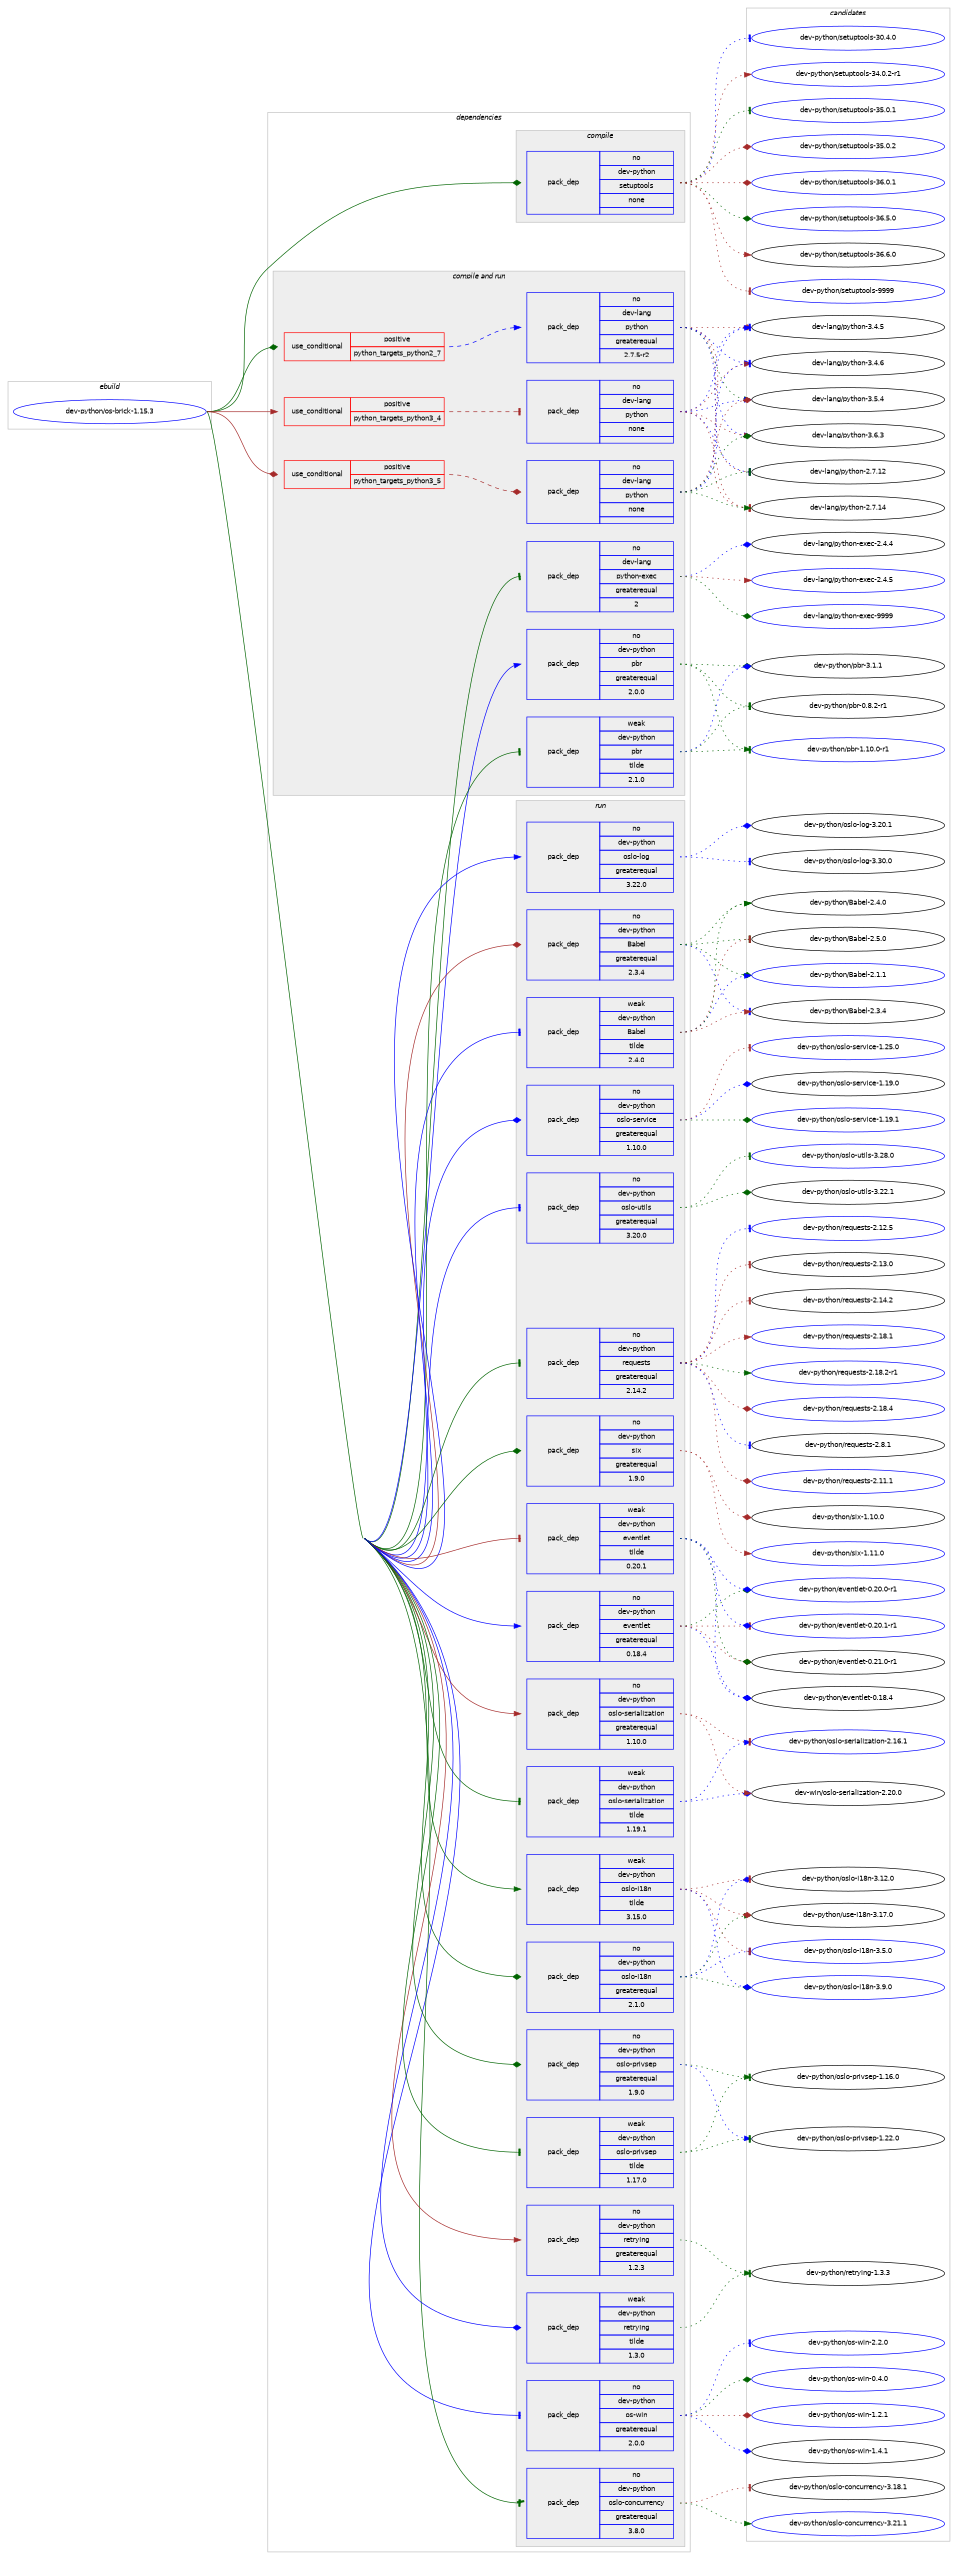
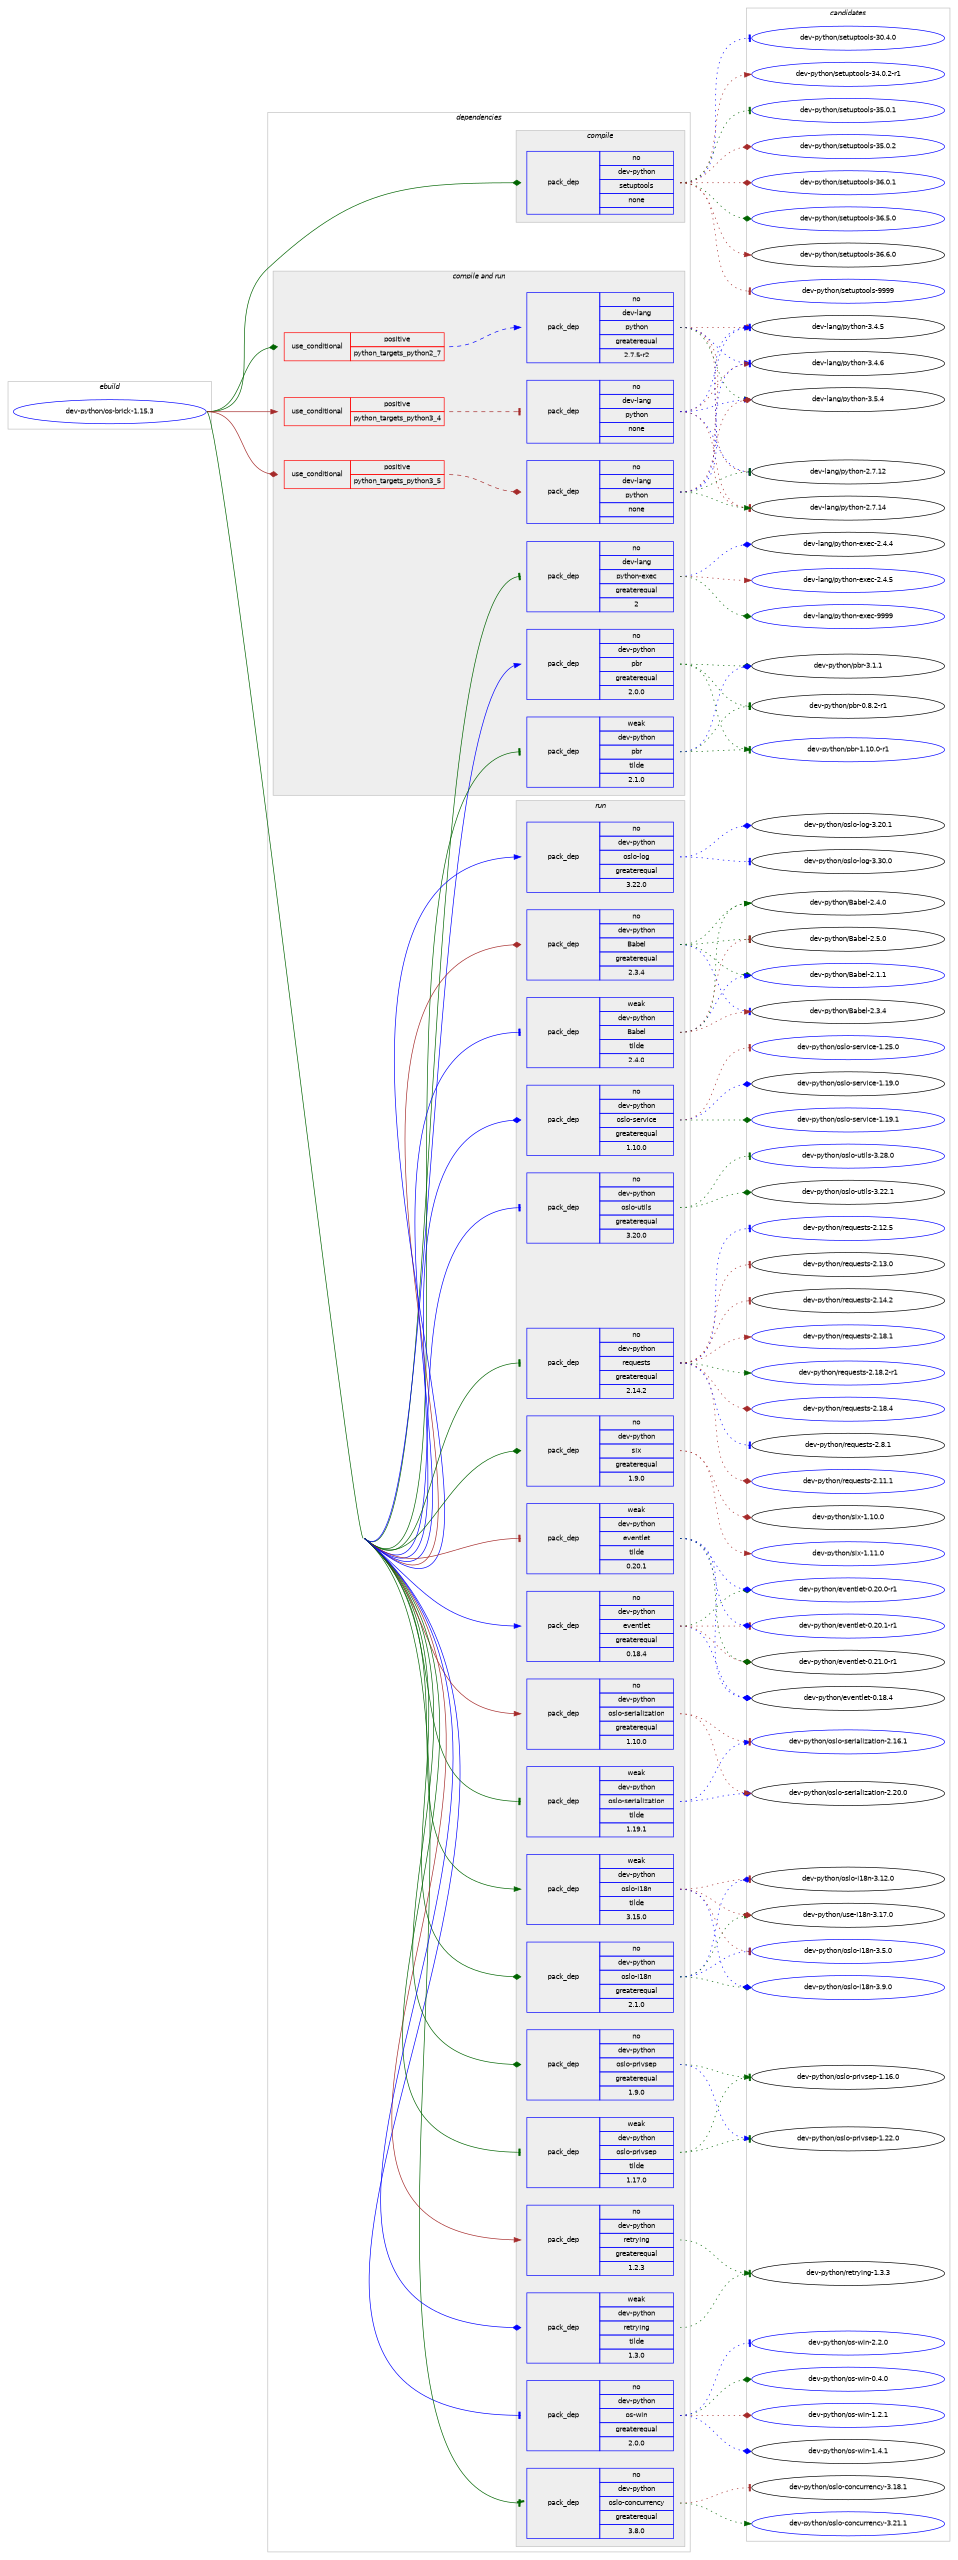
(848, 436) -> none
(848, 1793) -> (848, 1793)
